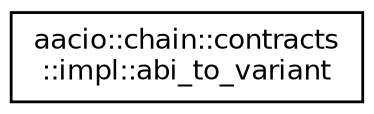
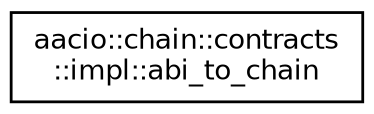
(187, 57) -> (187, 57)
